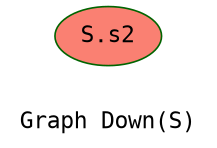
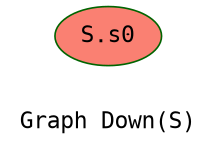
(108, 36) -> (108, 36)
